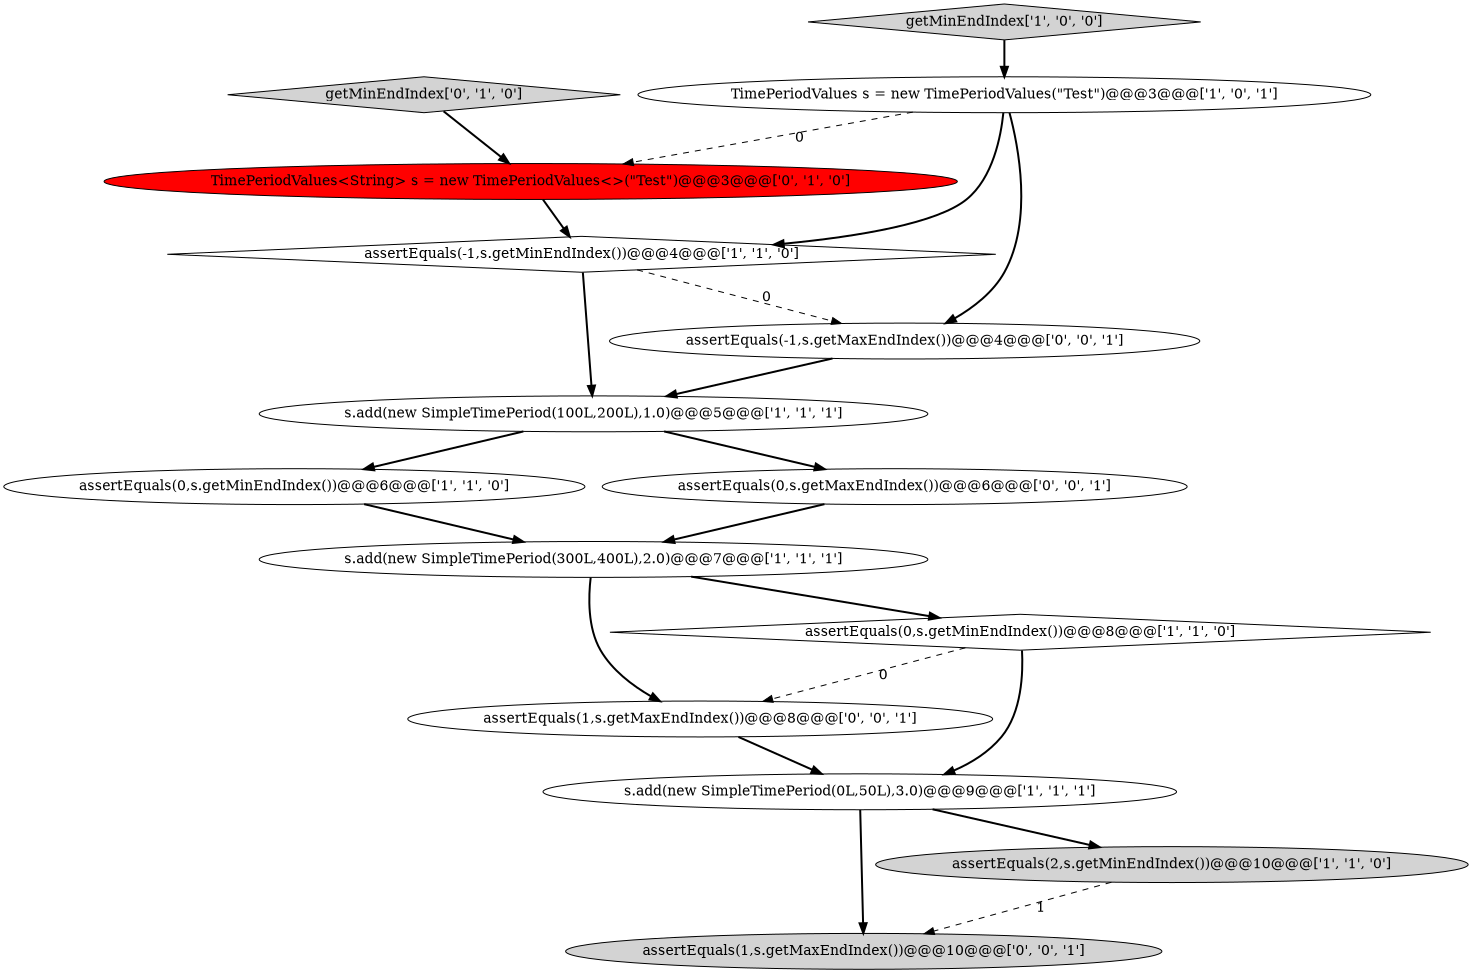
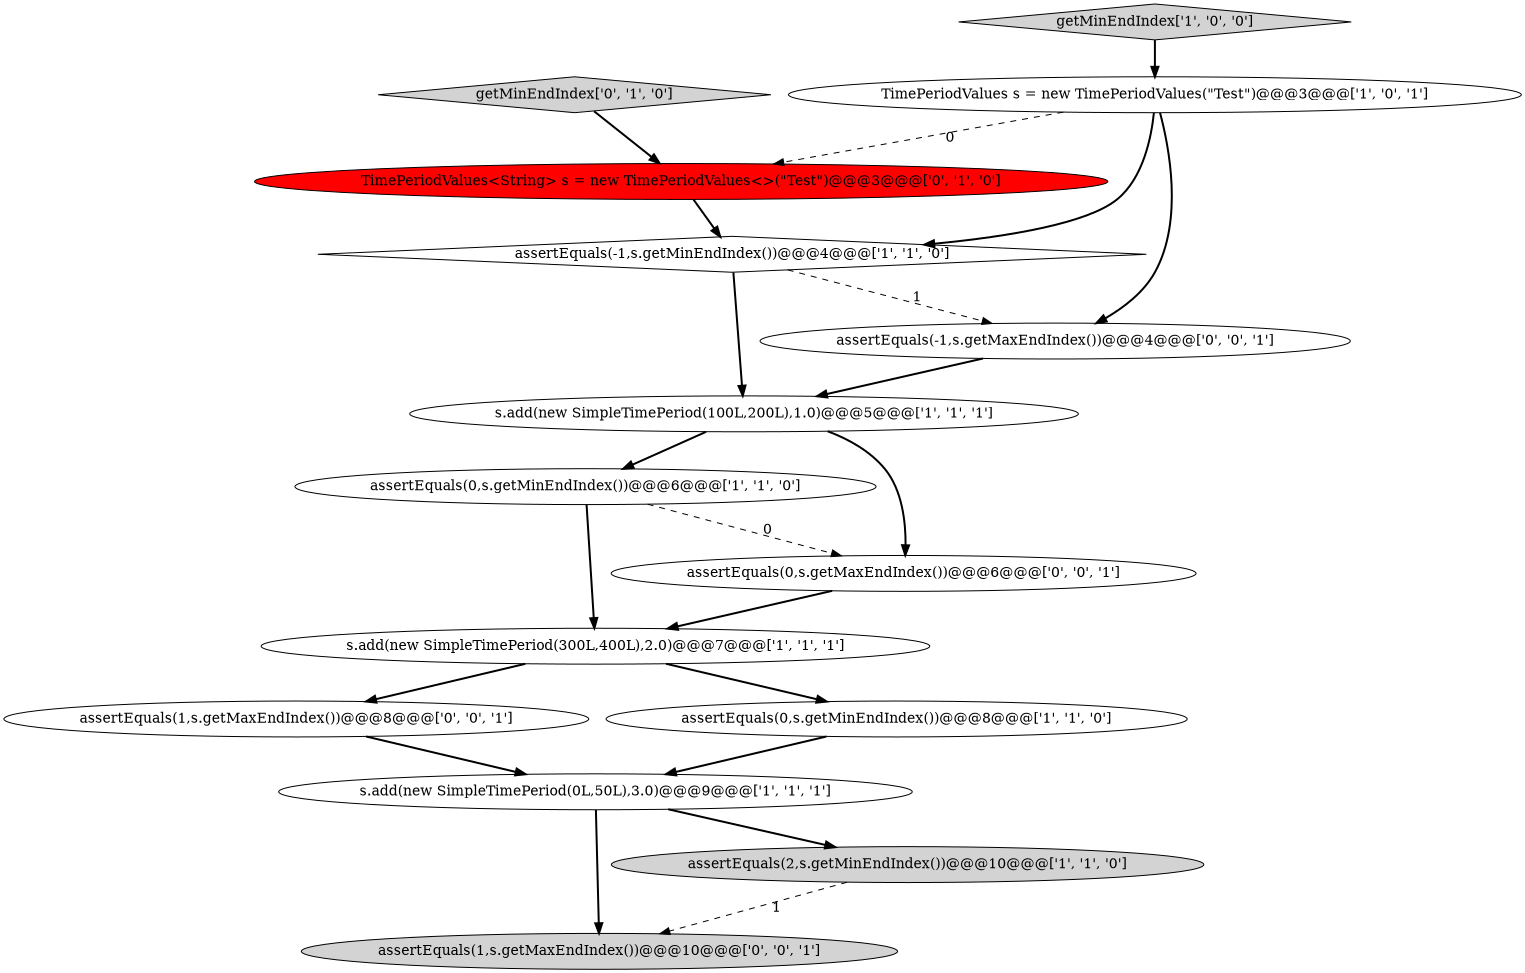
(767, 298) -> (918, 298)
none -> (740, 529)
(1020, 632) -> (897, 719)
(869, 673) -> none
